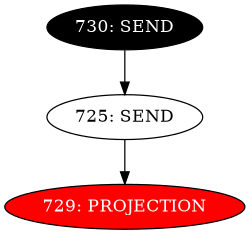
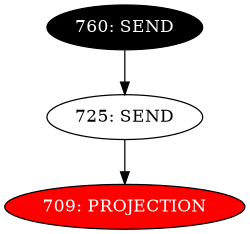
(125, 27) -> (125, 27)
(125, 207) -> (125, 207)
